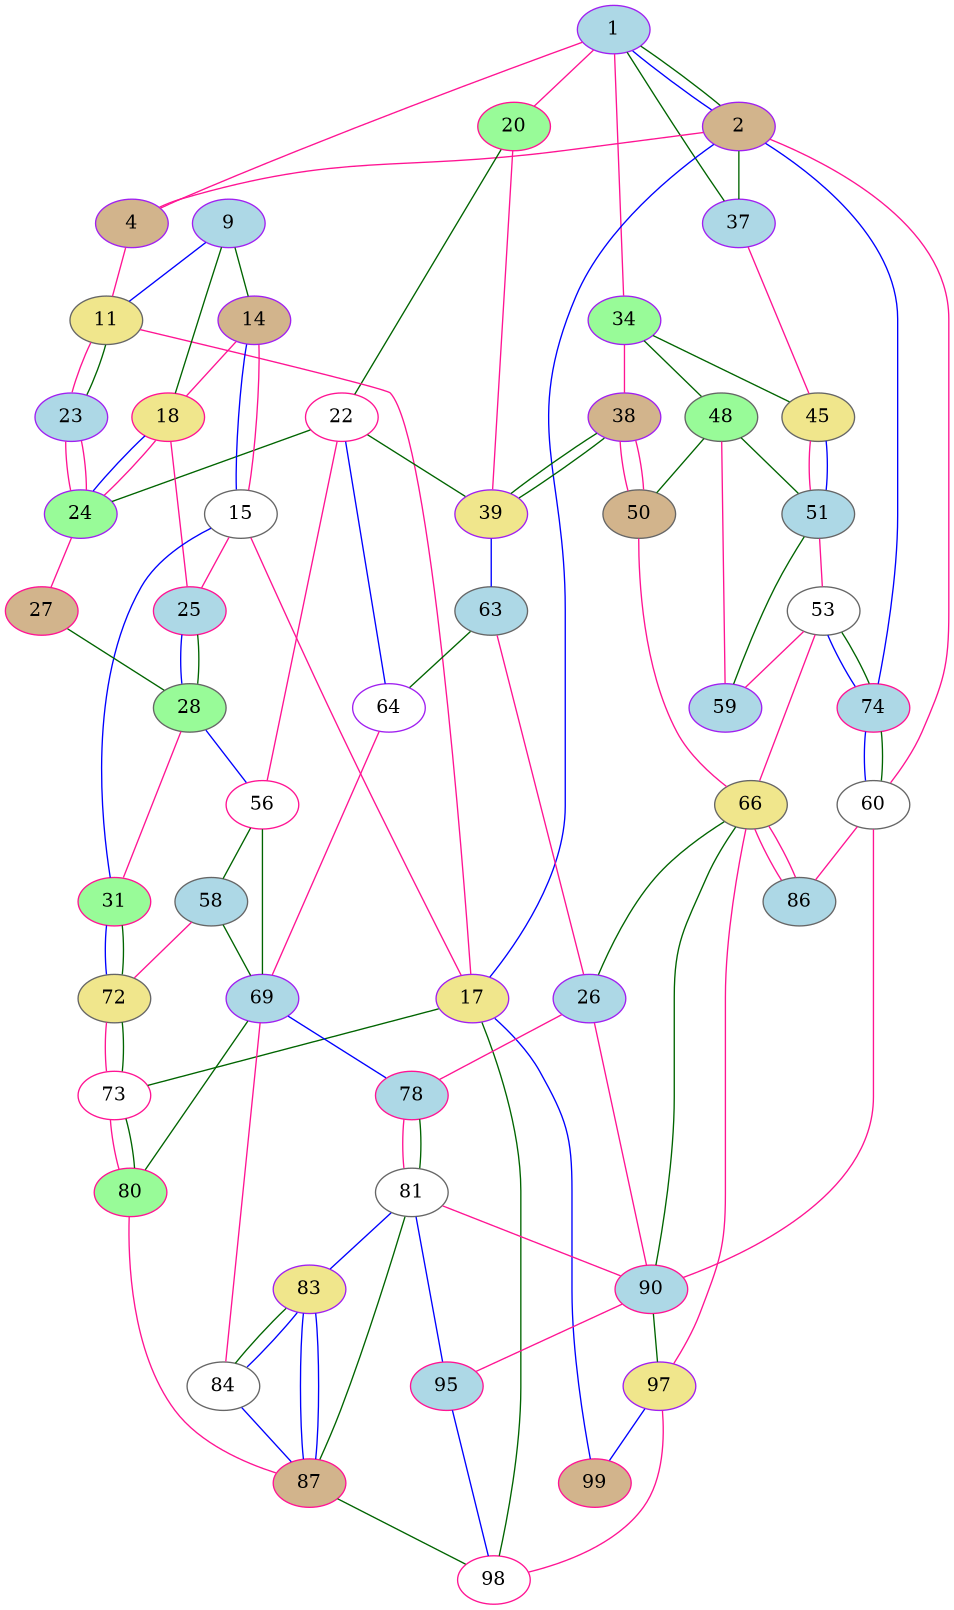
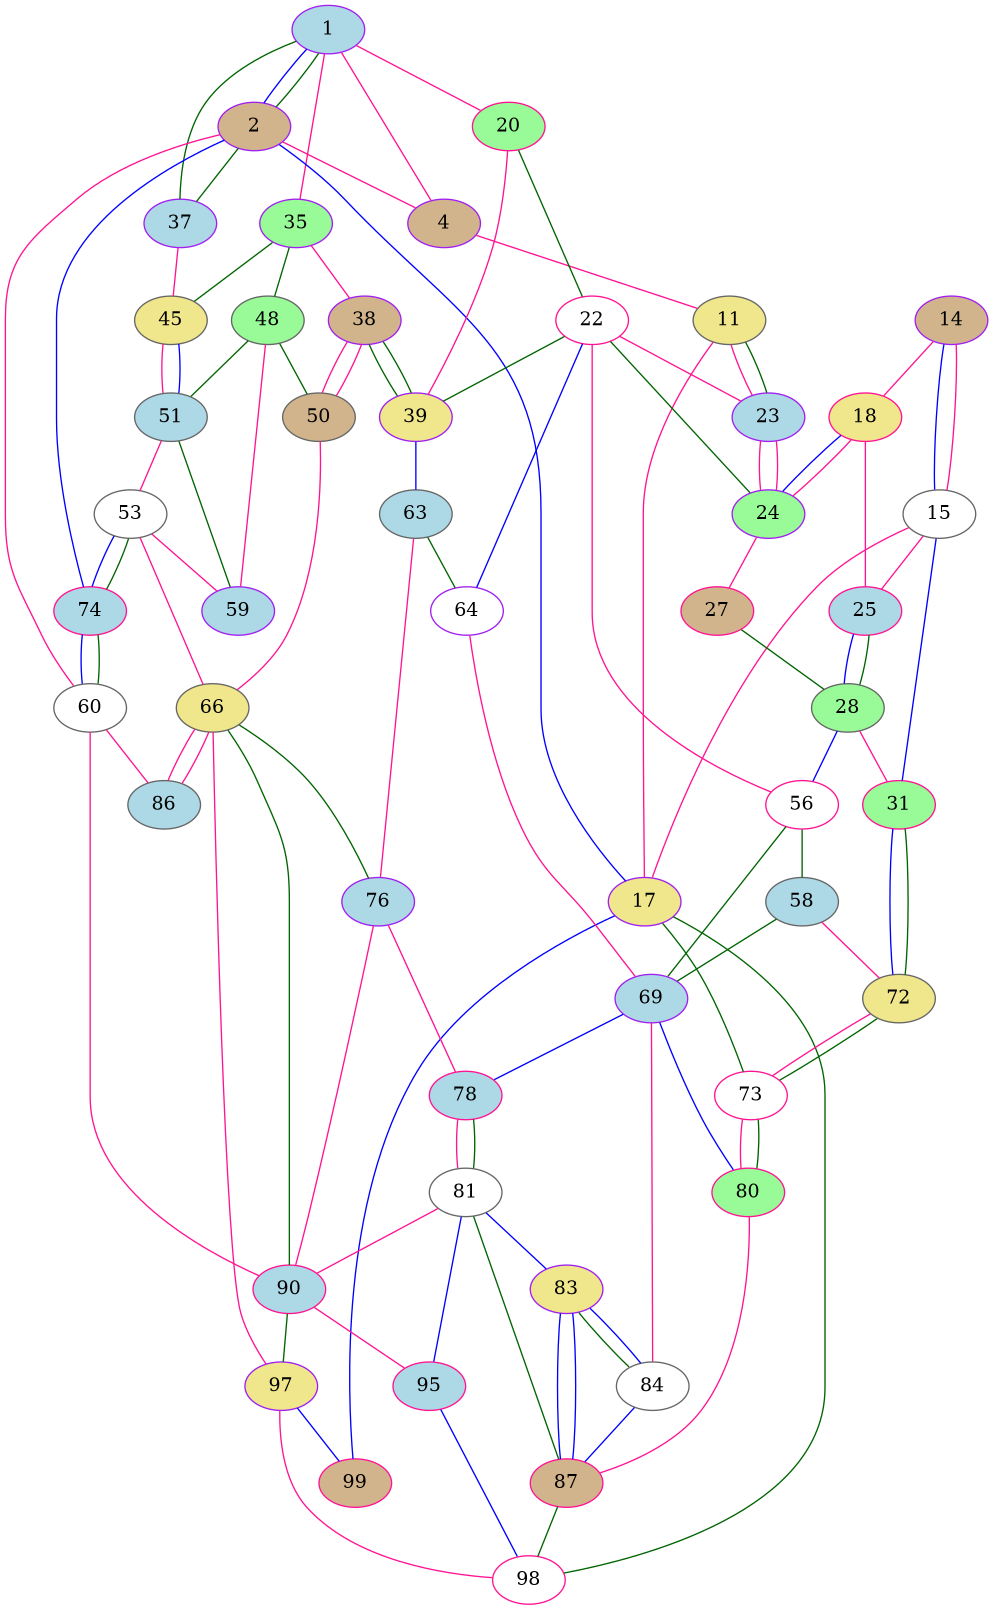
(229, 223) -> none
(624, 320) -> (296, 223)
none -> (680, 369)
(589, 999) -> (378, 902)
(197, 1095) -> (692, 1098)
